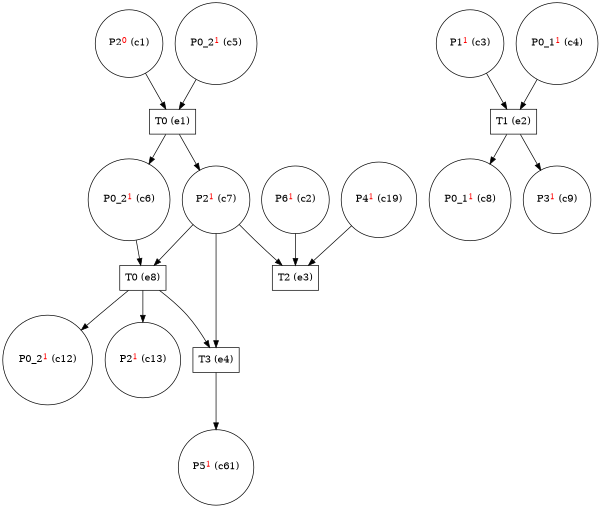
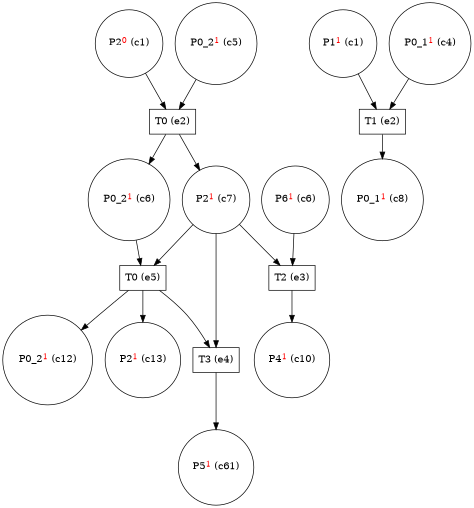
(479, 43) -> (352, 43)
(173, 122) -> (173, 122)
(305, 199) -> (305, 199)
(388, 199) -> (301, 359)
(557, 200) -> none
(333, 243) -> (292, 303)
(143, 278) -> (143, 278)
